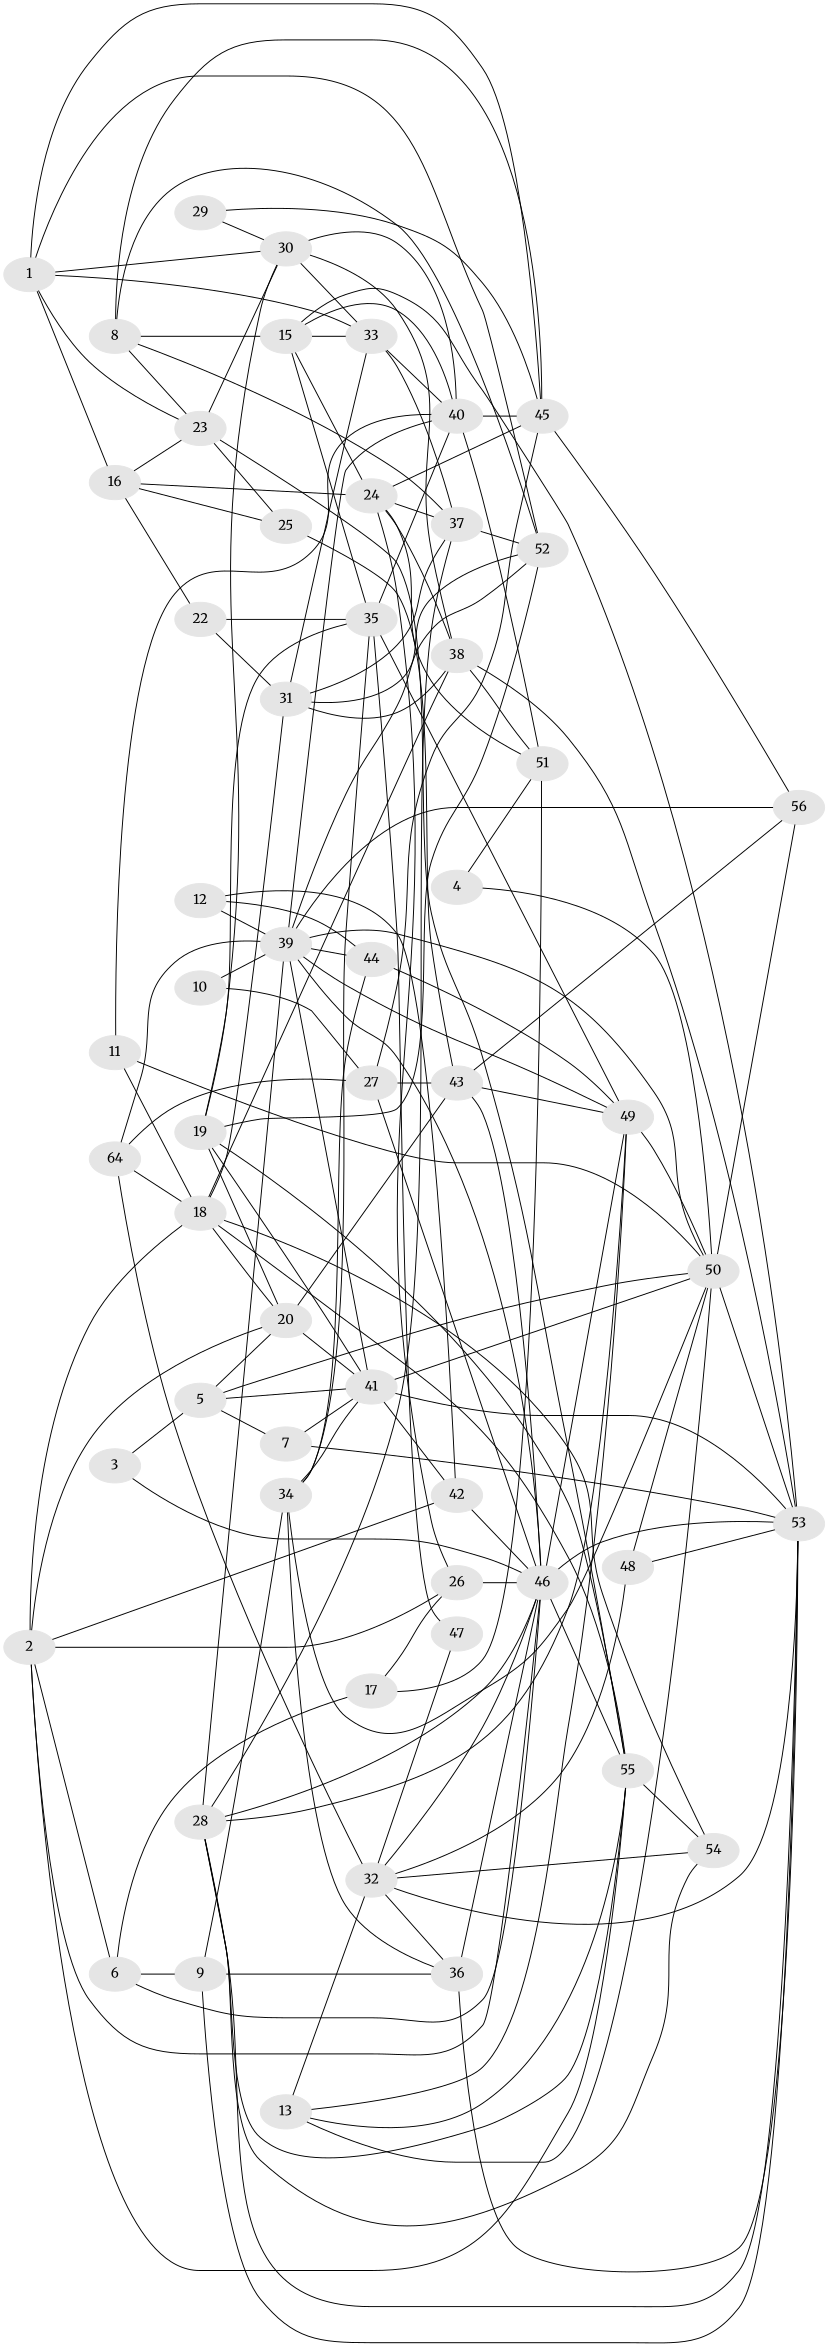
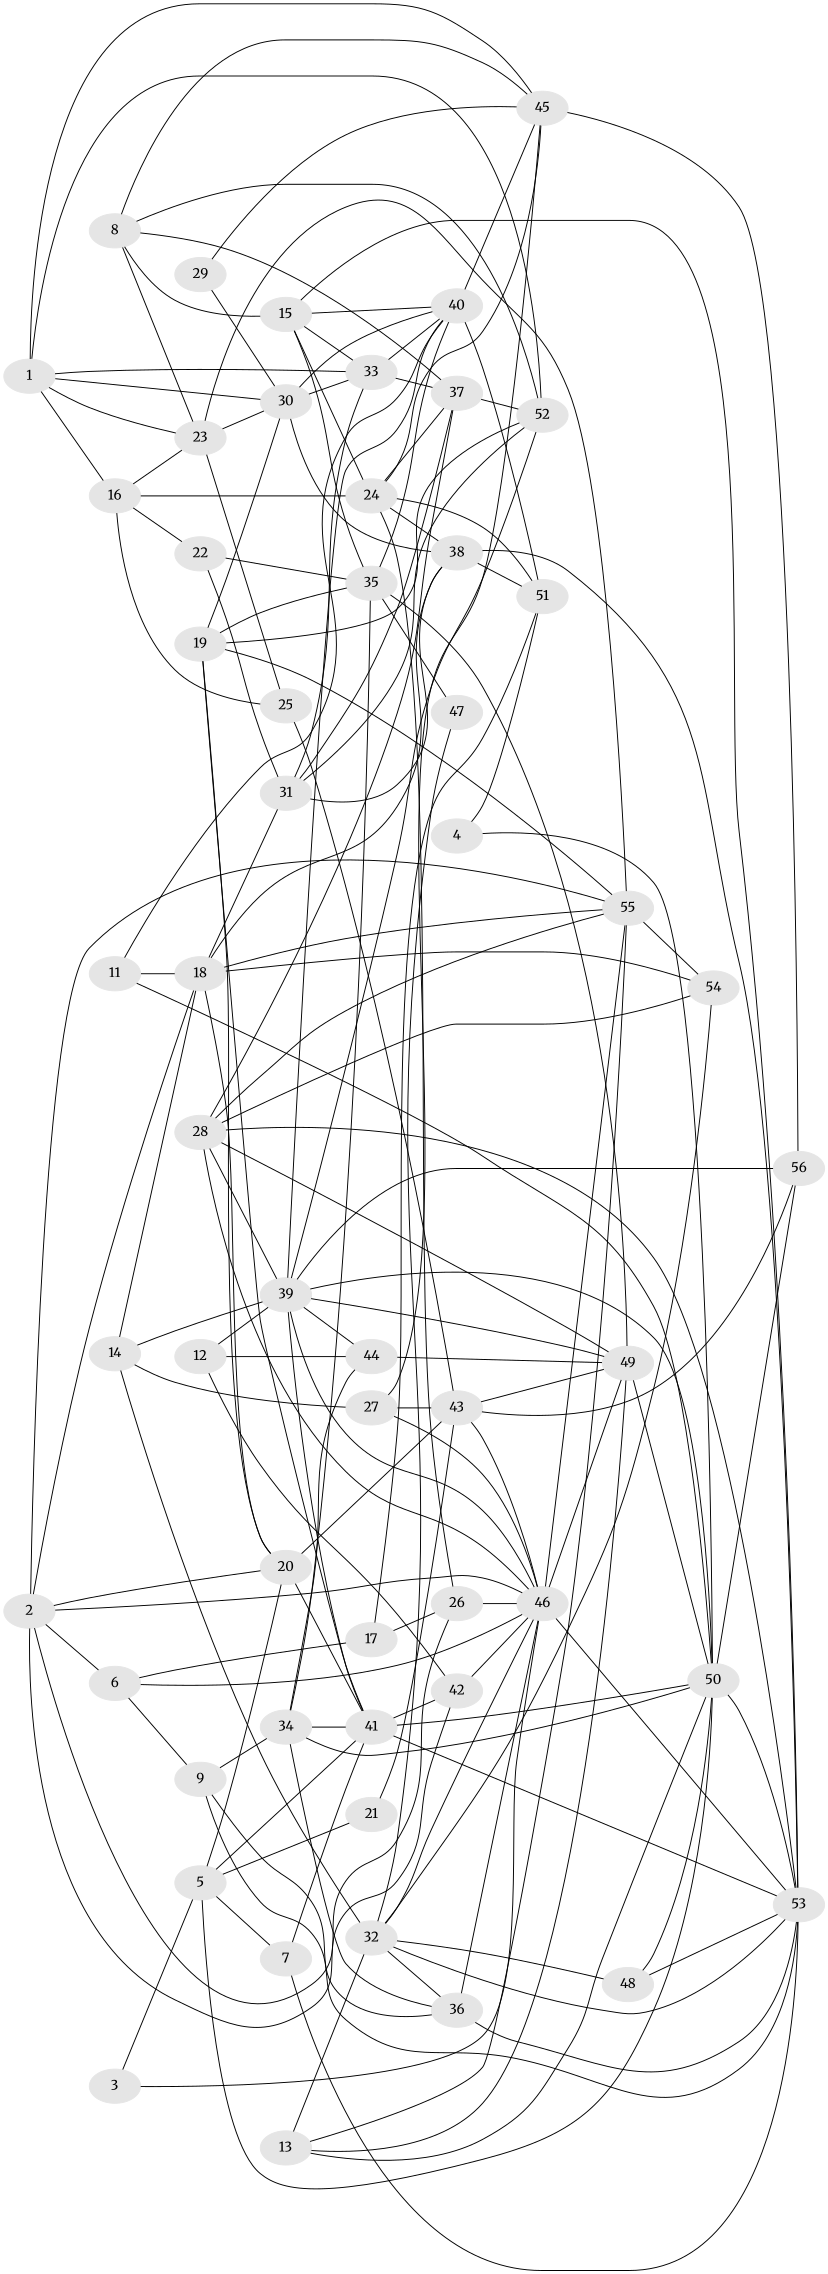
(200, 988) -> none
(115, 1159) -> (115, 1354)
none -> (371, 1815)
